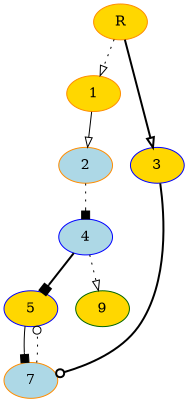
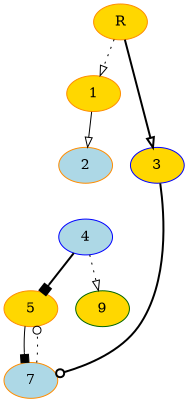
(86, 196) -> none
(31, 309) -> (31, 309)
